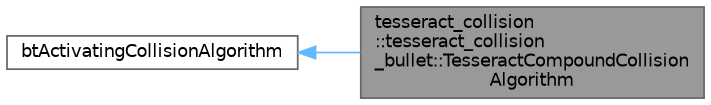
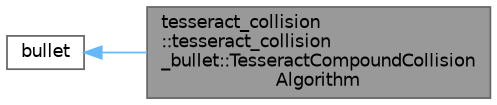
(152, 53) -> (46, 53)
